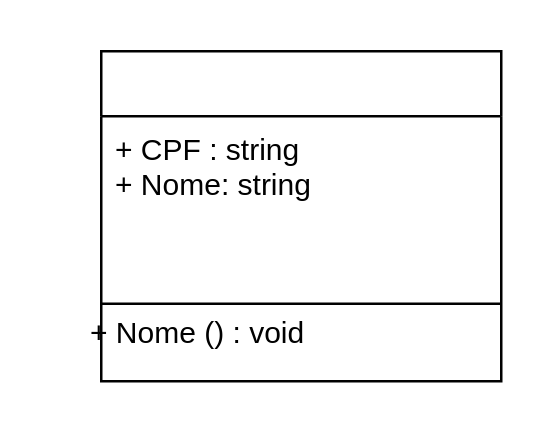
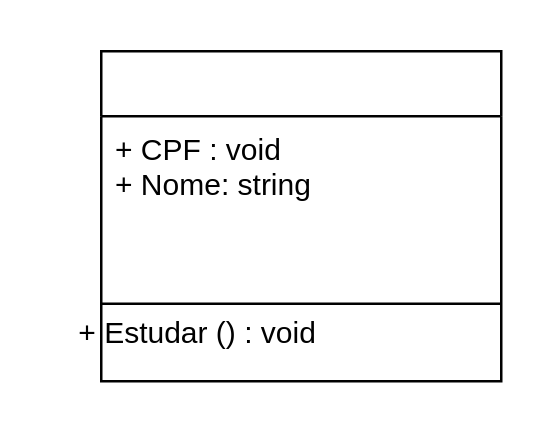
(218, 170) -> (218, 170)
(203, 334) -> (203, 334)
